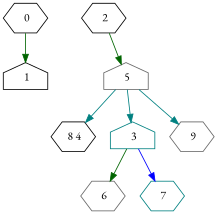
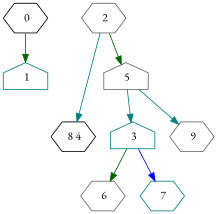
(104, 18) -> (104, 18)
(26, 77) -> (26, 77)
(103, 103) -> (90, 73)
